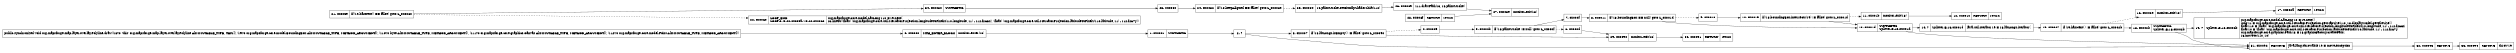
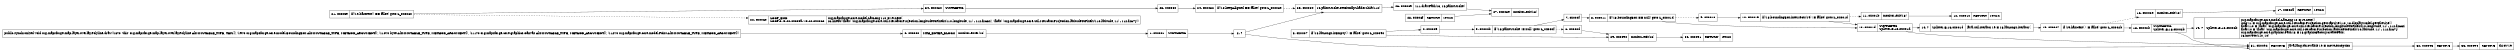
(1402, 31) -> (1402, 31)
(1267, 34) -> (1283, 22)
